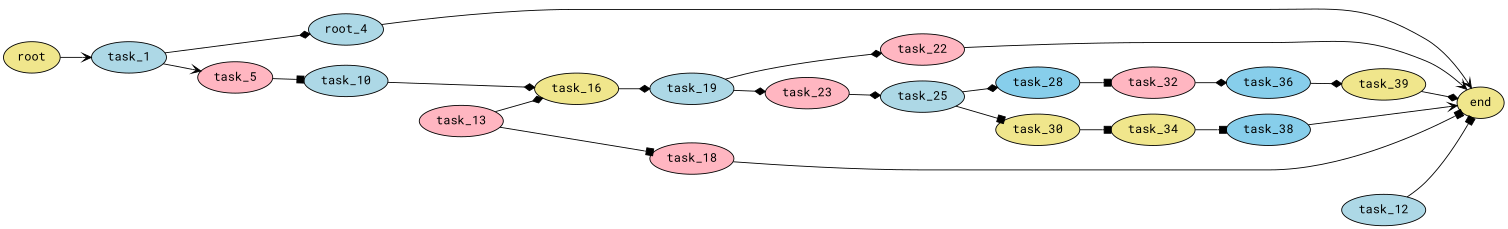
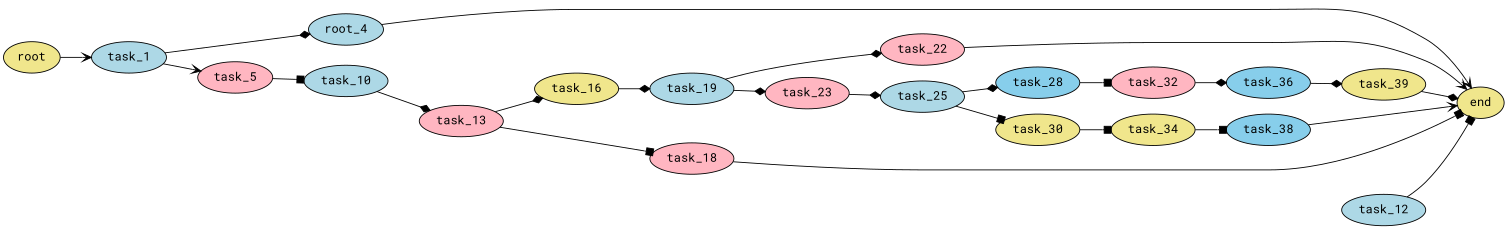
(456, 85) -> (399, 99)
